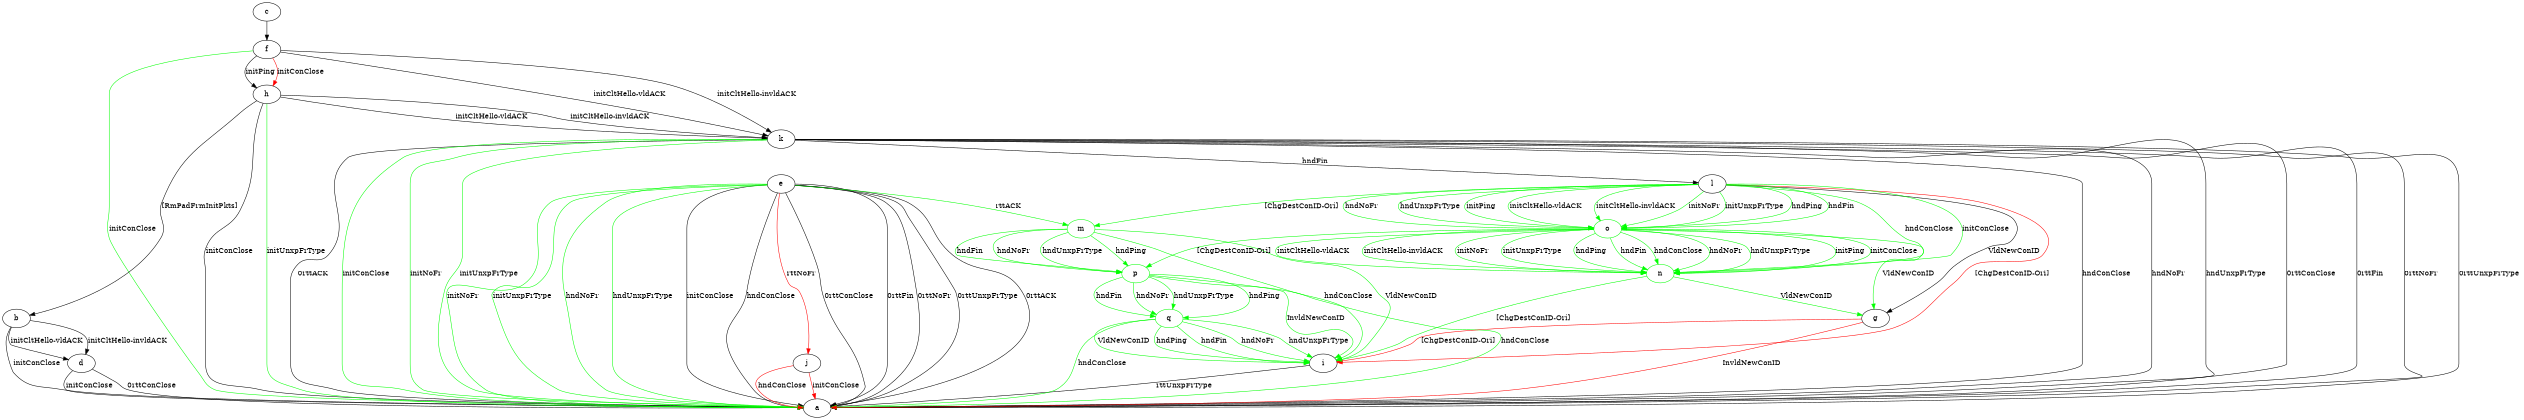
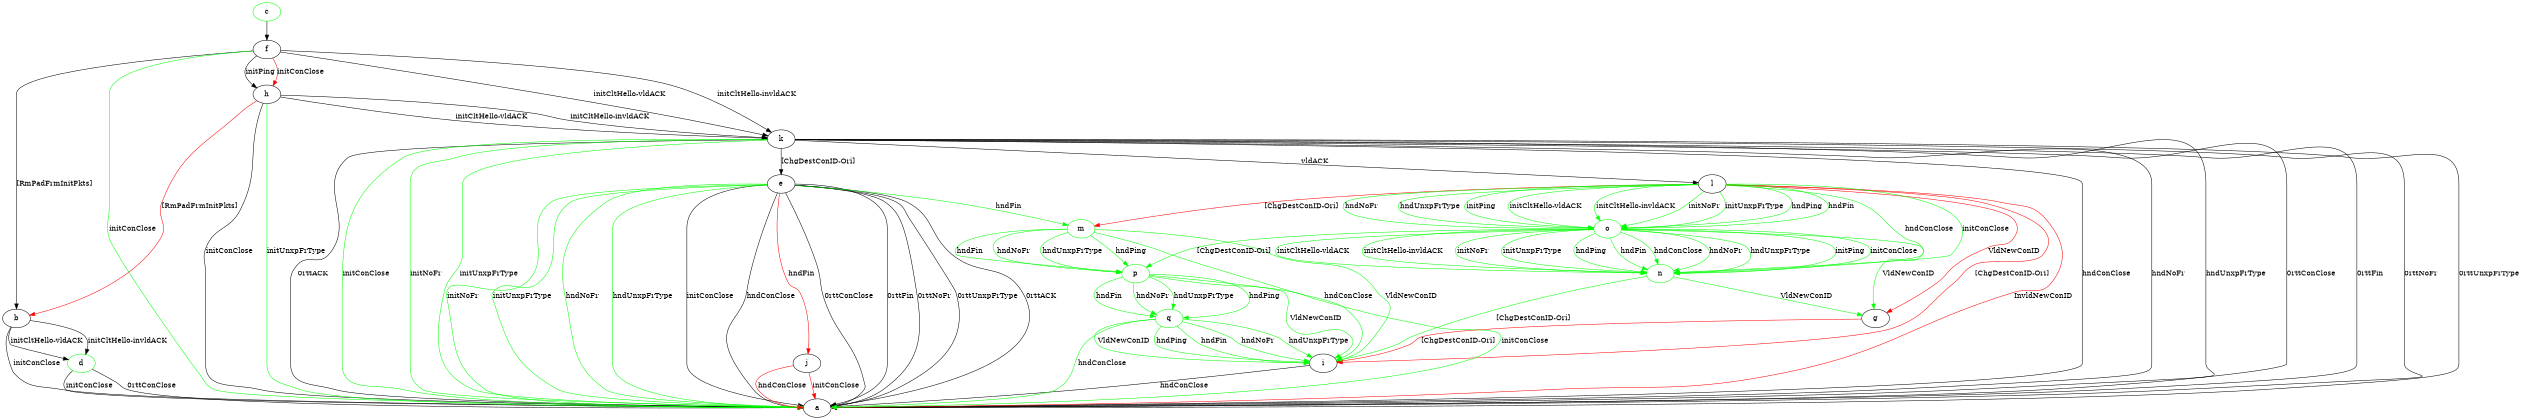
(267, 12) -> (267, 12)
none -> (29, 83)
none -> (781, 159)
(1316, 162) -> (1316, 162)
(1353, 196) -> (1353, 196)
(1953, 202) -> (1953, 202)
(1010, 206) -> (1010, 206)
(163, 225) -> (163, 225)
(803, 274) -> (803, 274)
(1317, 318) -> (1317, 318)
(1527, 341) -> (1527, 341)
(81, 363) -> (81, 363)
(1185, 386) -> (1185, 386)
(1431, 396) -> (1651, 387)
